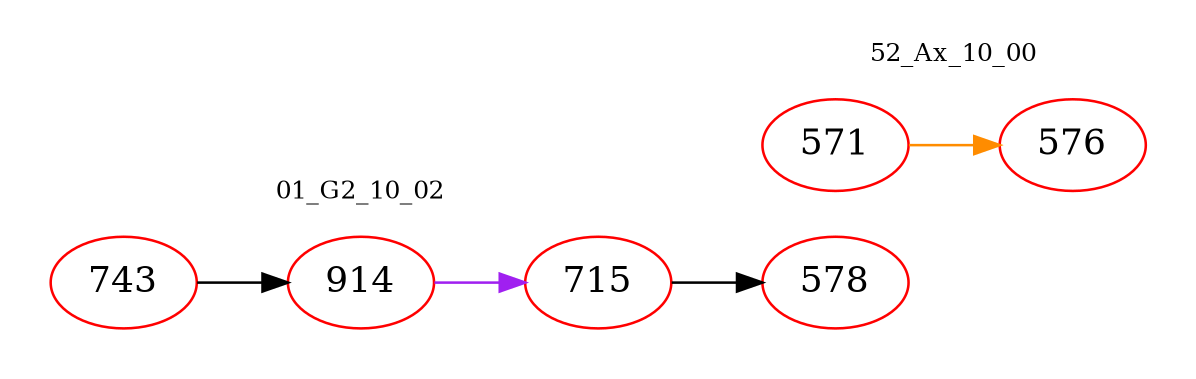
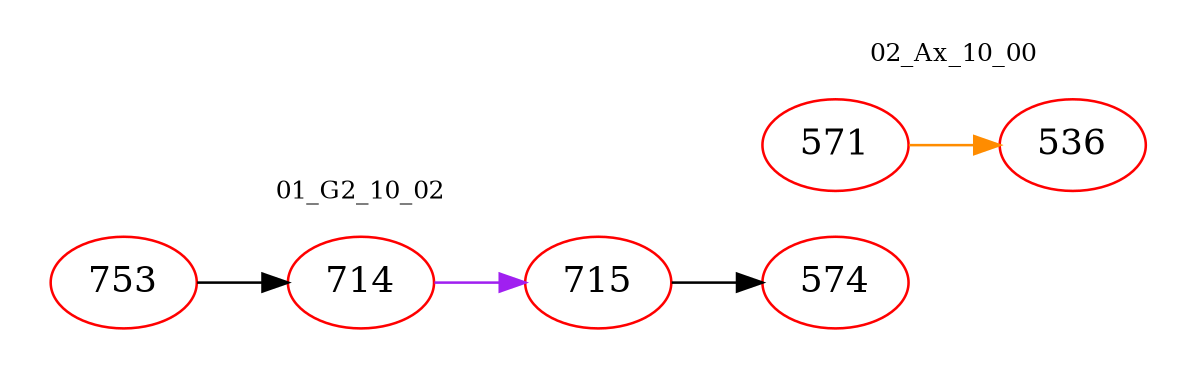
(954, 55) -> (954, 55)
(1073, 145) -> (1073, 145)
(124, 283) -> (124, 283)
(361, 283) -> (361, 283)
(835, 283) -> (835, 283)
